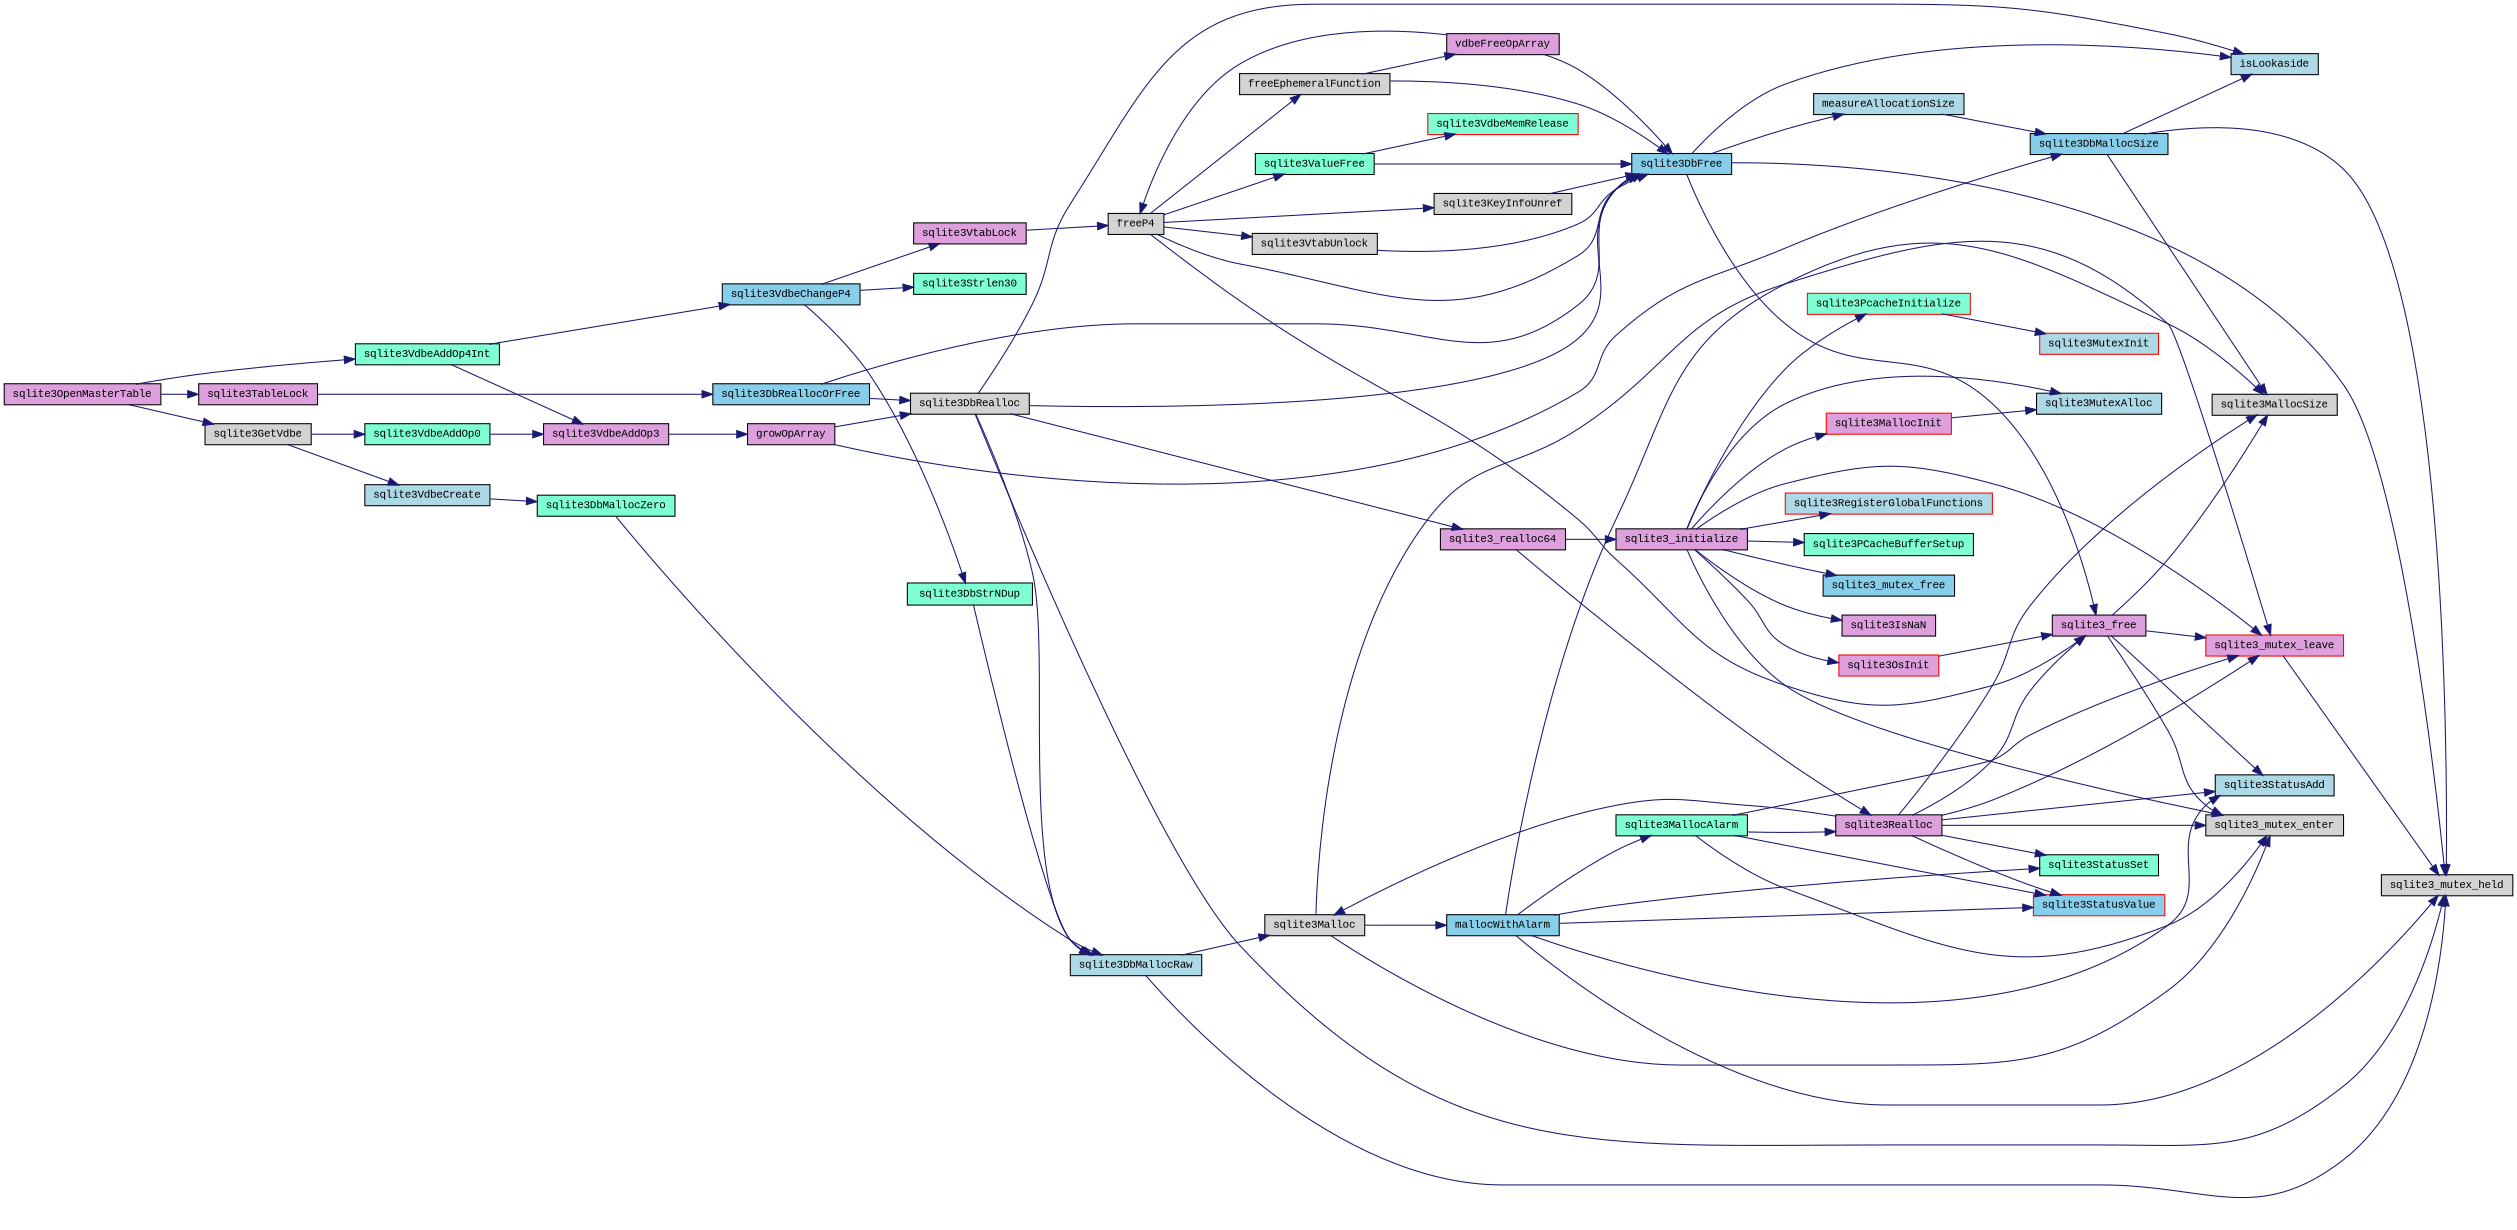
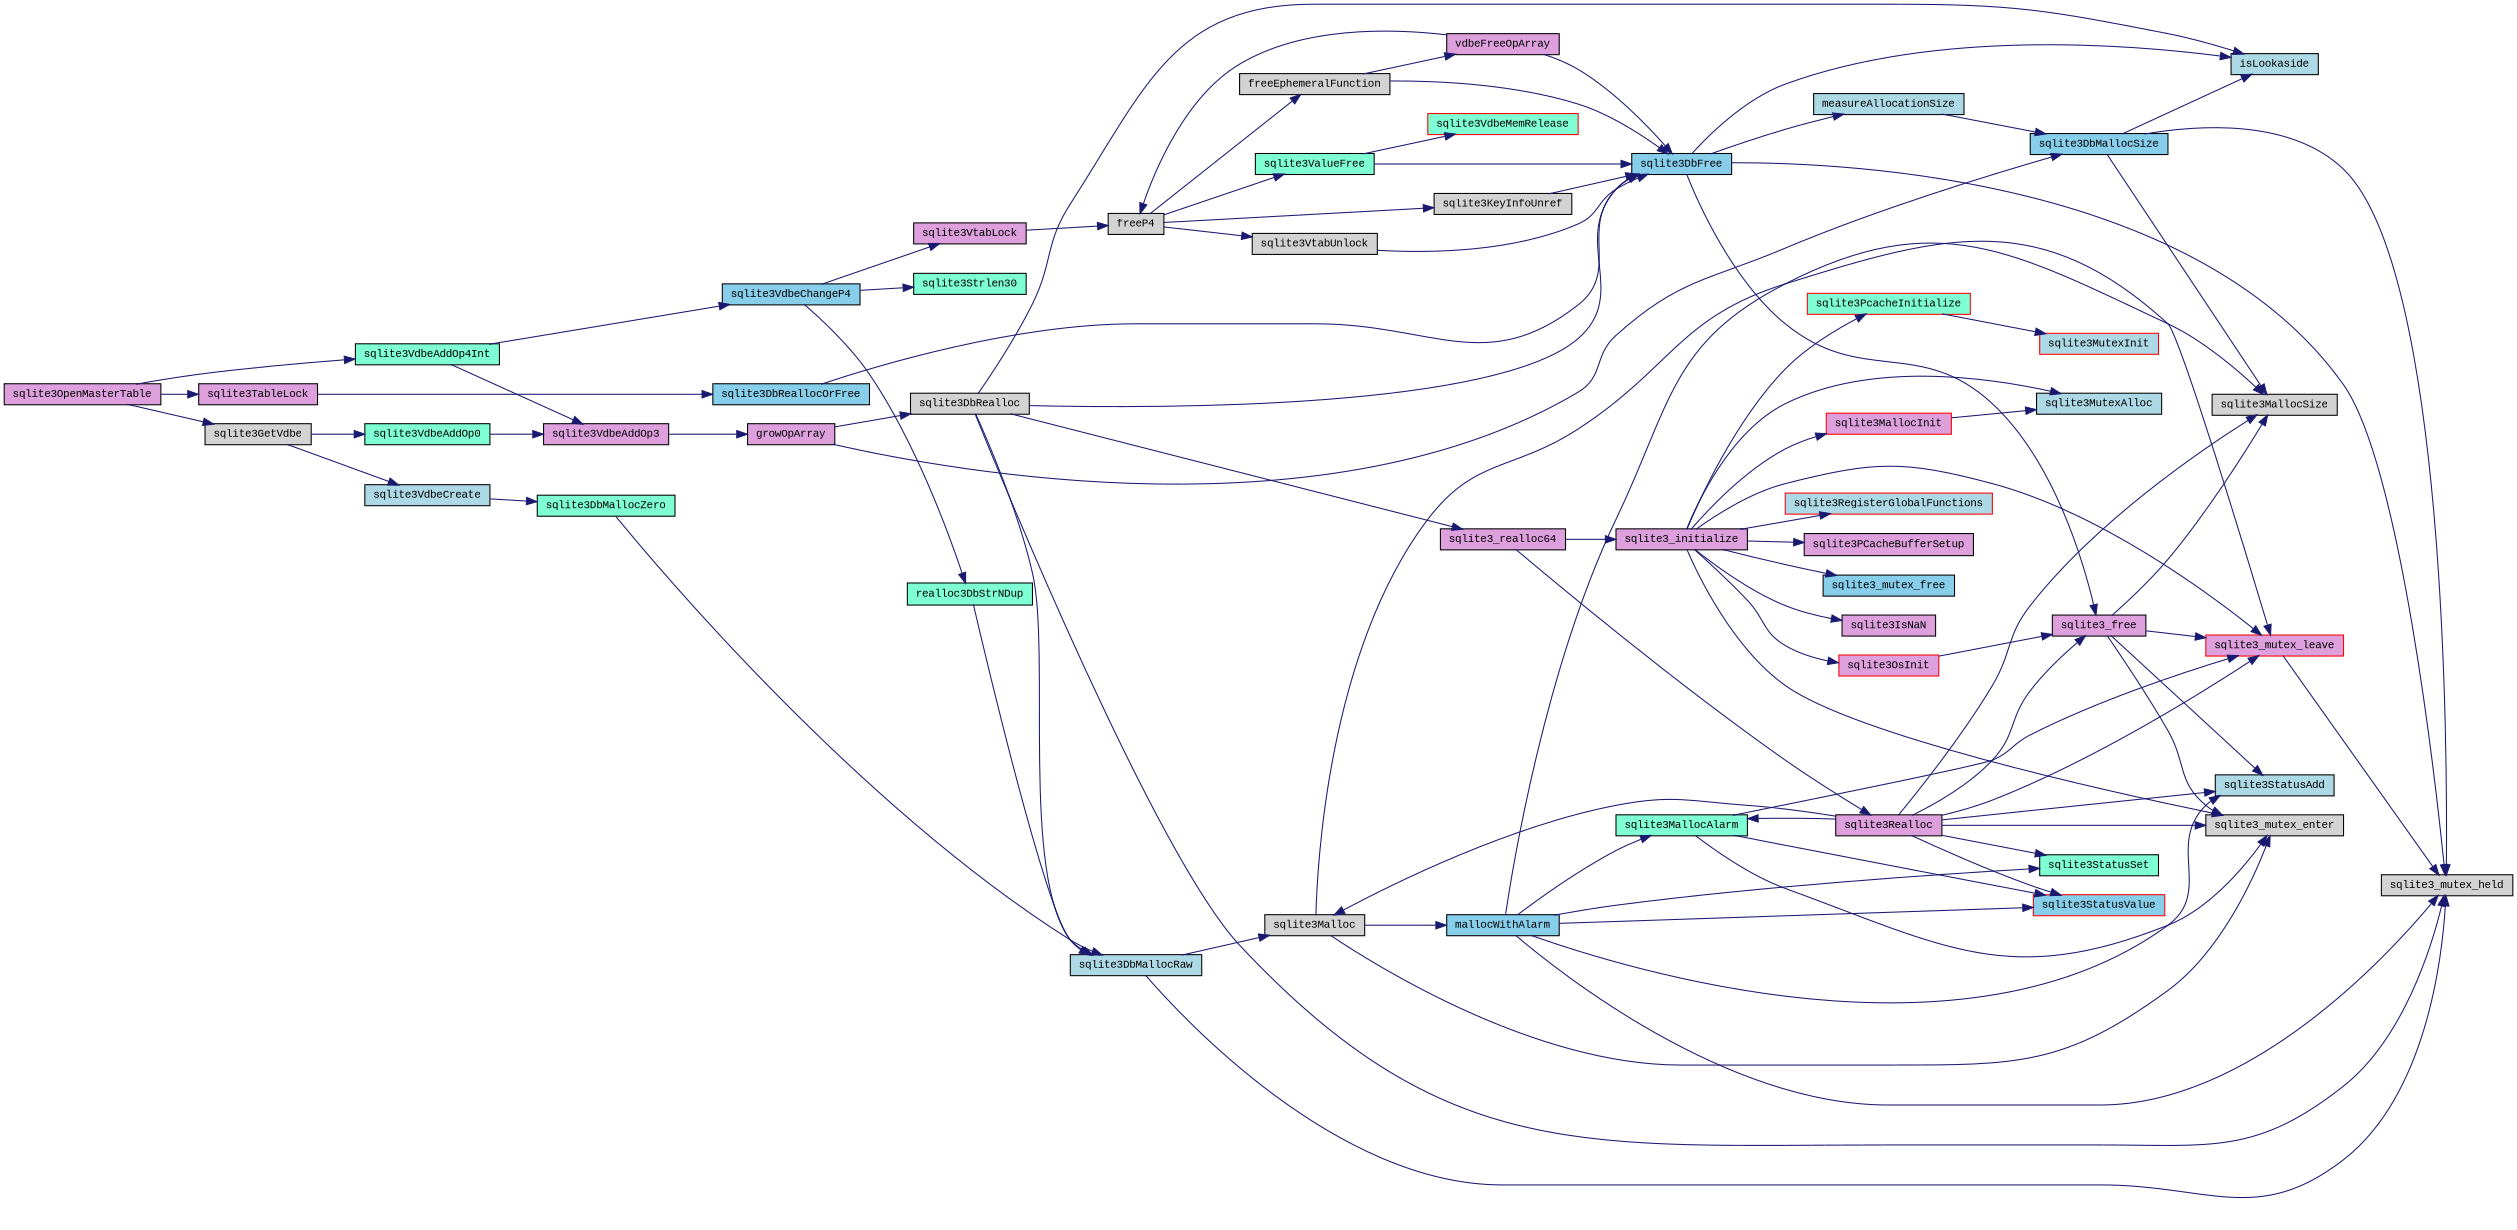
(1416, 300) -> none
(877, 399) -> none
(1581, 522) -> none
(1889, 545) -> (1889, 545)
(970, 594) -> (970, 594)
(1786, 832) -> (1797, 818)
